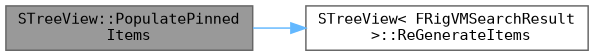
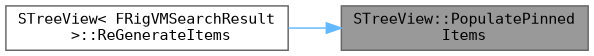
(272, 28) -> (307, 28)
